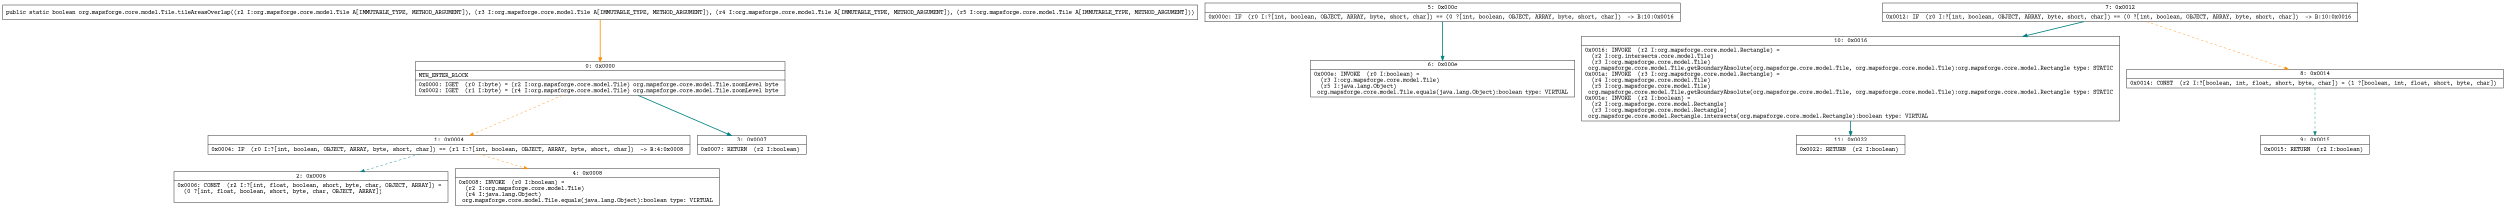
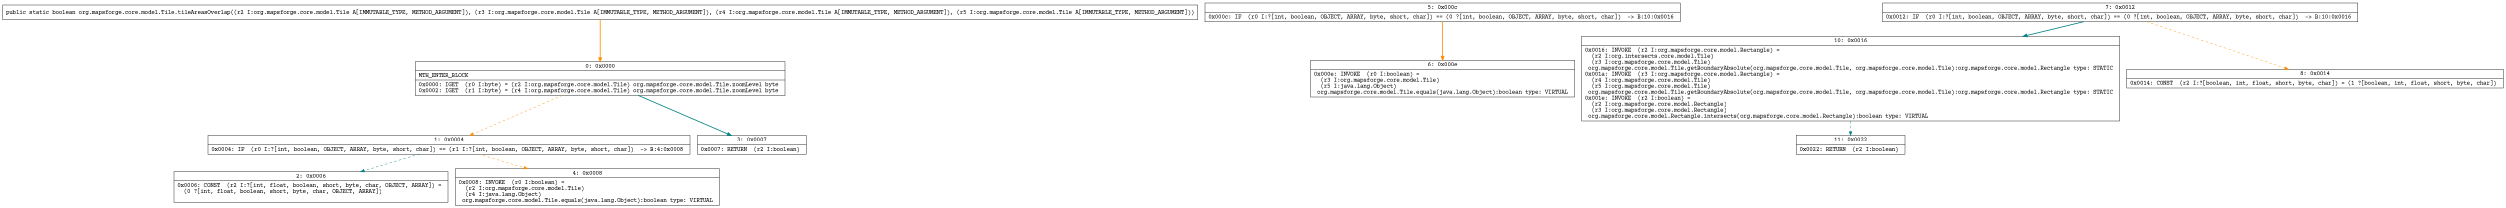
(1443, 39) -> (1443, 39)
(1851, 126) -> (1851, 126)
(2315, 145) -> none
